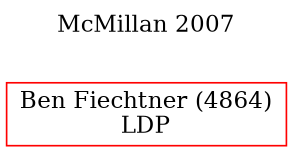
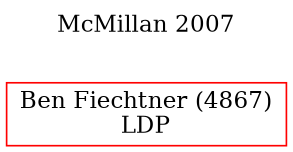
(147, 114) -> (147, 114)
